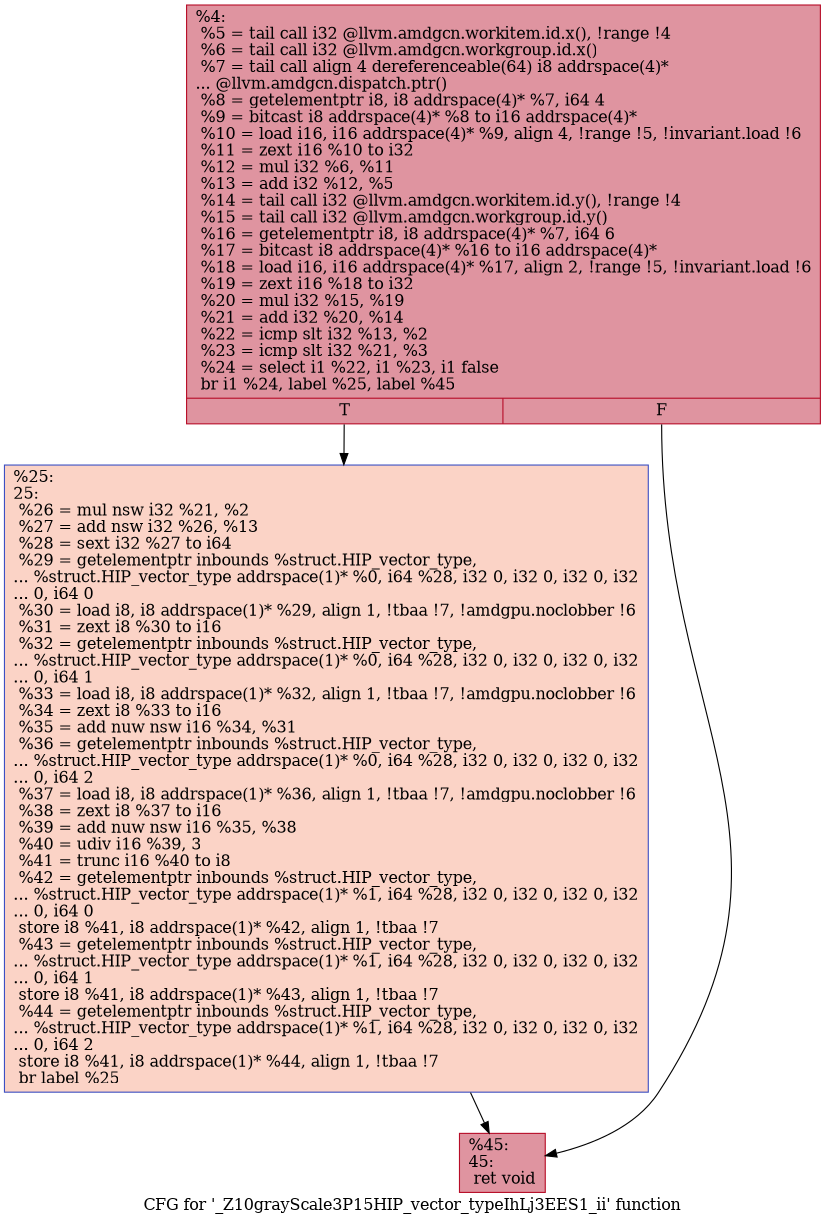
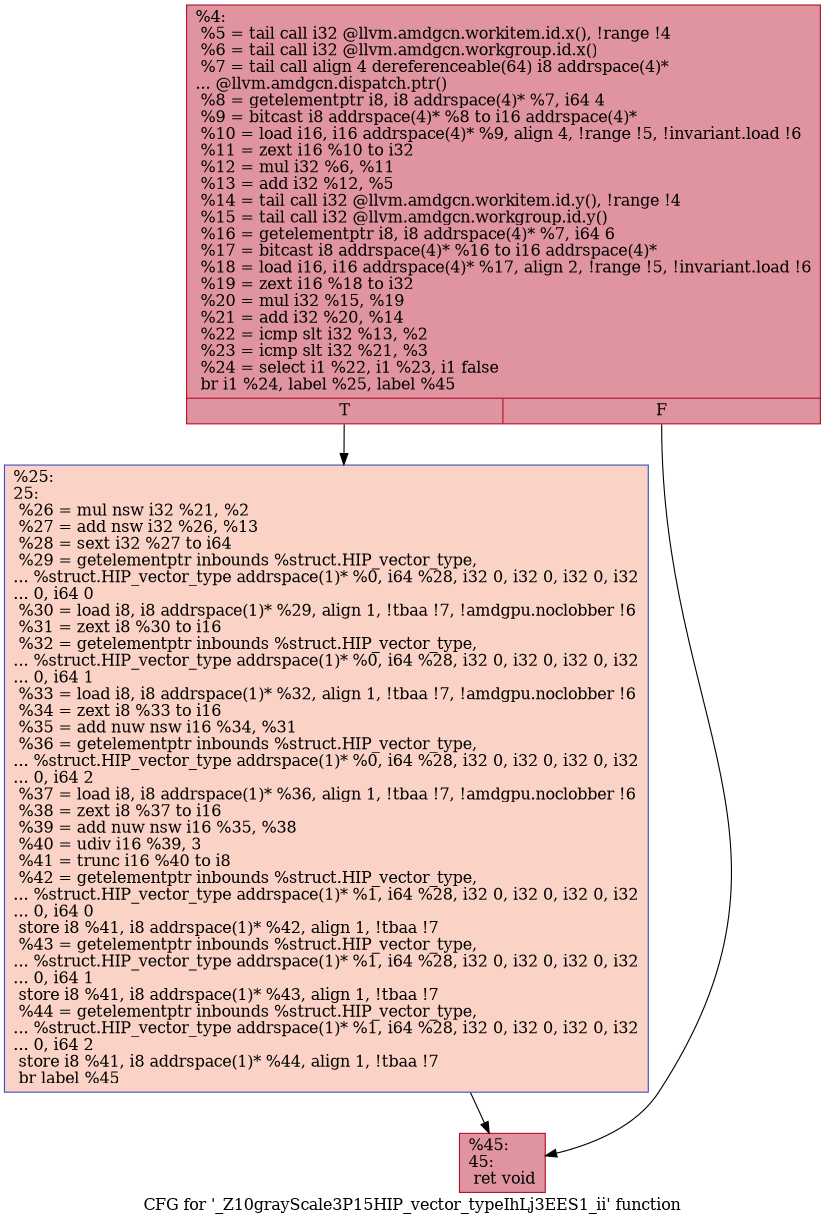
(67, 1079) -> (67, 1079)
